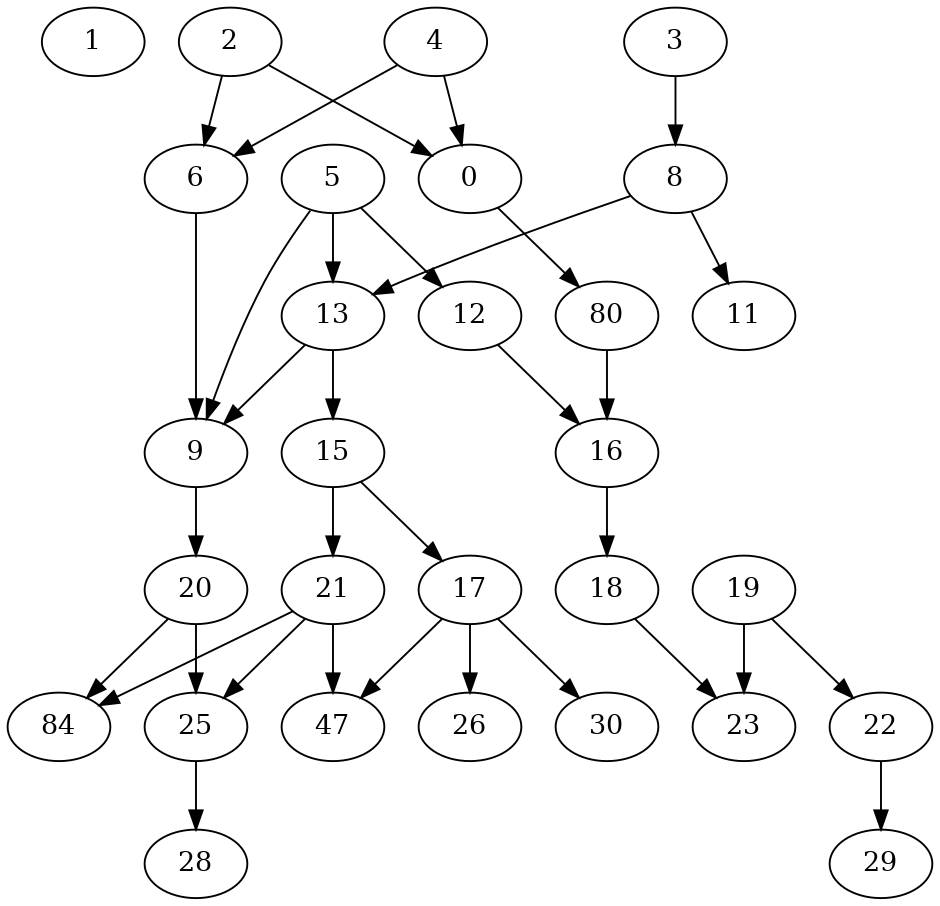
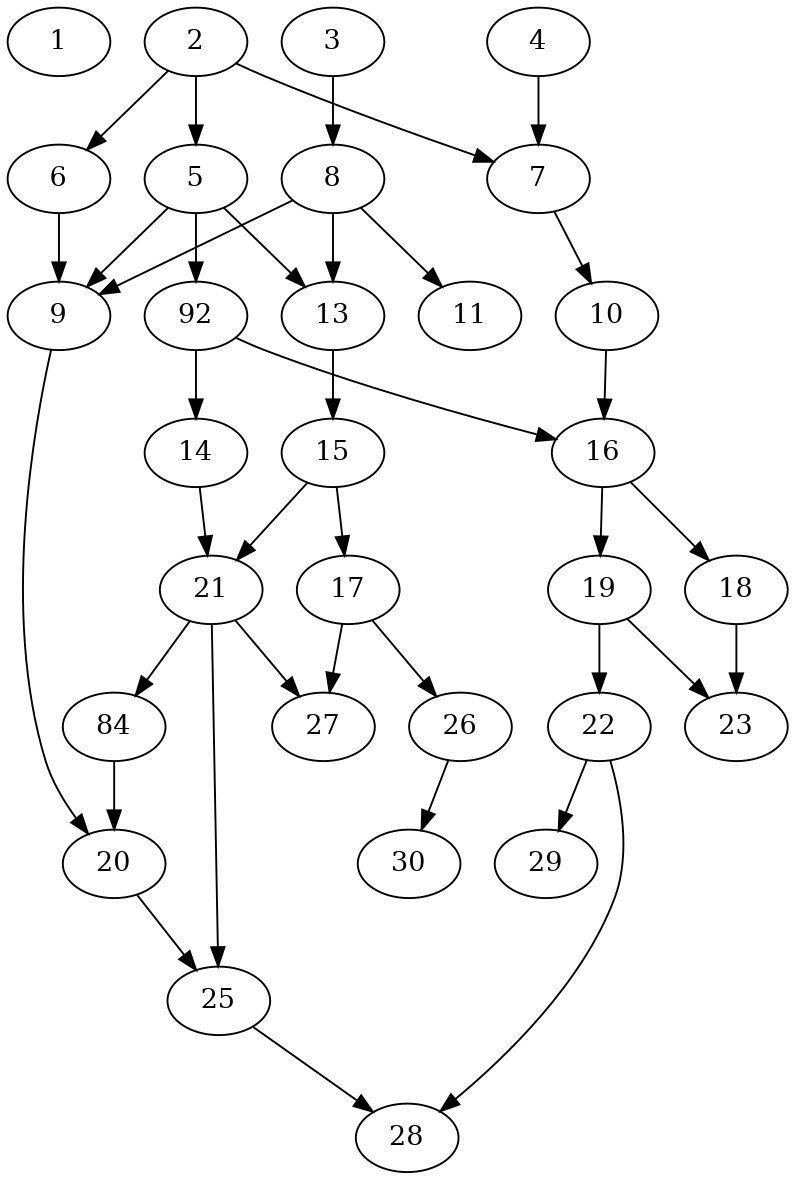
none -> (196, 101)
(321, 108) -> none
(470, 179) -> (538, 179)
(470, 316) -> (196, 316)
(607, 316) -> (607, 316)
(272, 378) -> (209, 241)
none -> (196, 453)
none -> (602, 512)
(135, 652) -> (114, 786)
(531, 652) -> (438, 786)
(333, 727) -> (323, 727)
none -> (588, 951)
